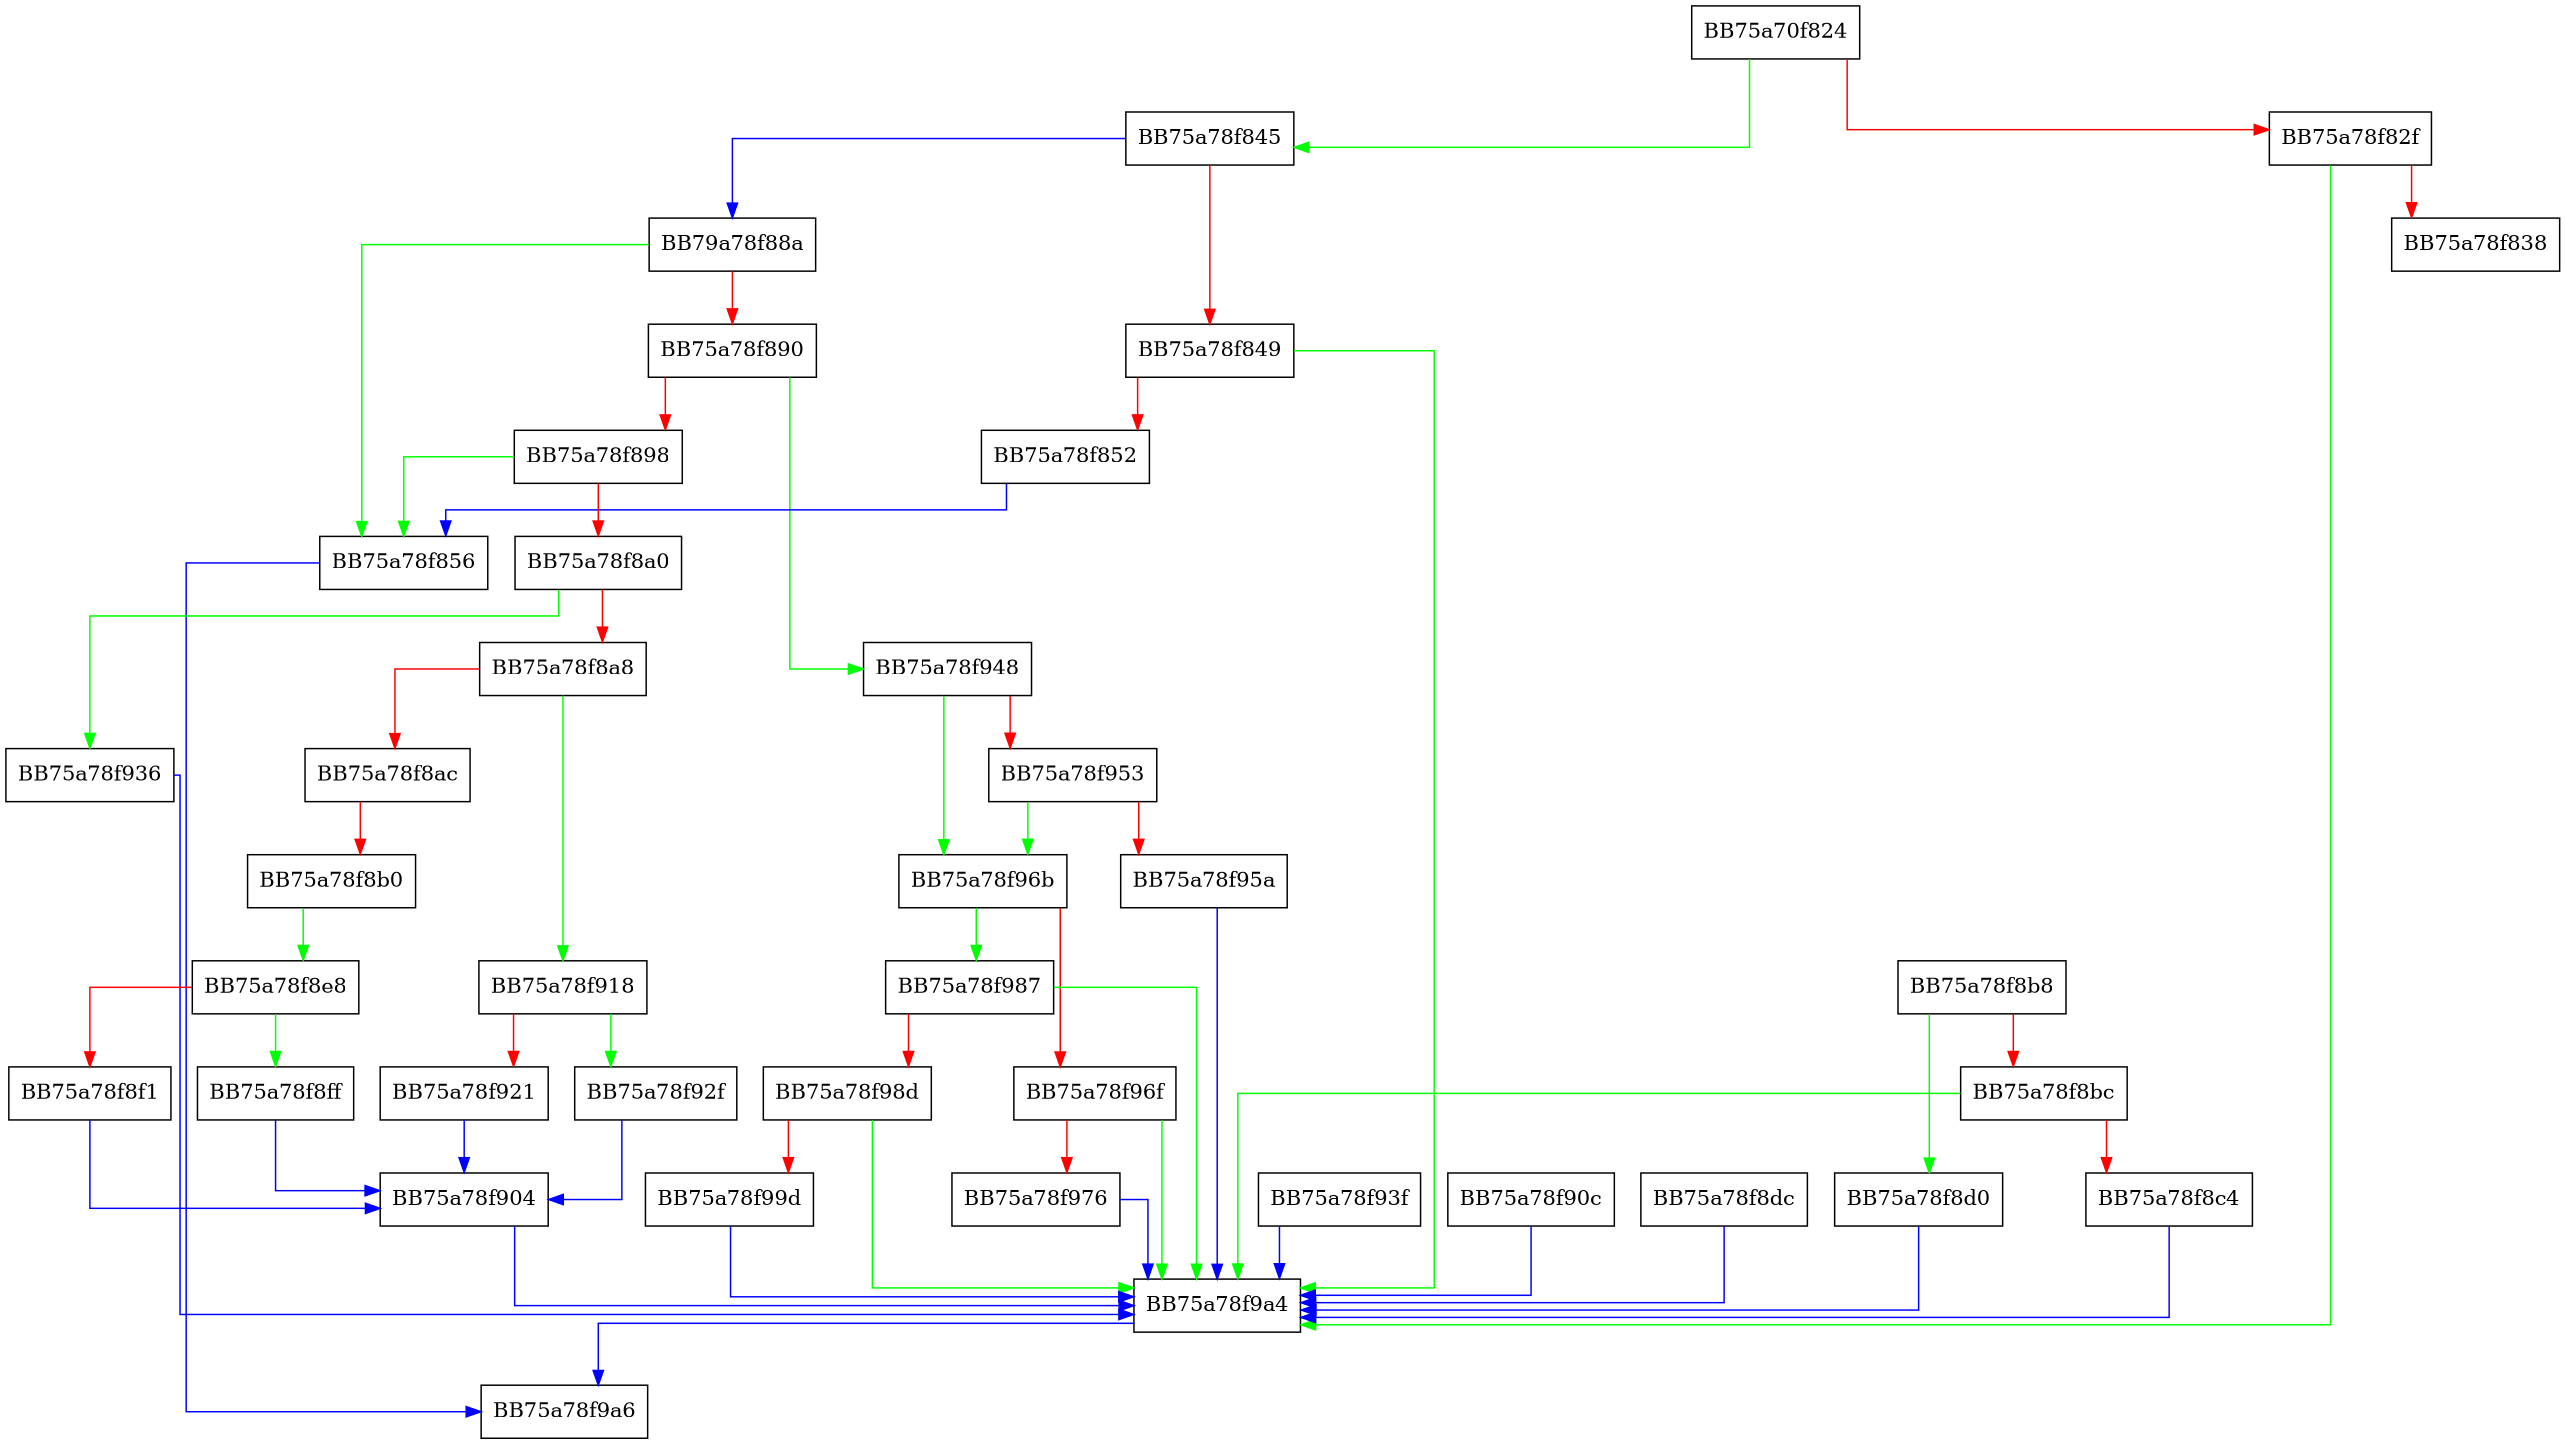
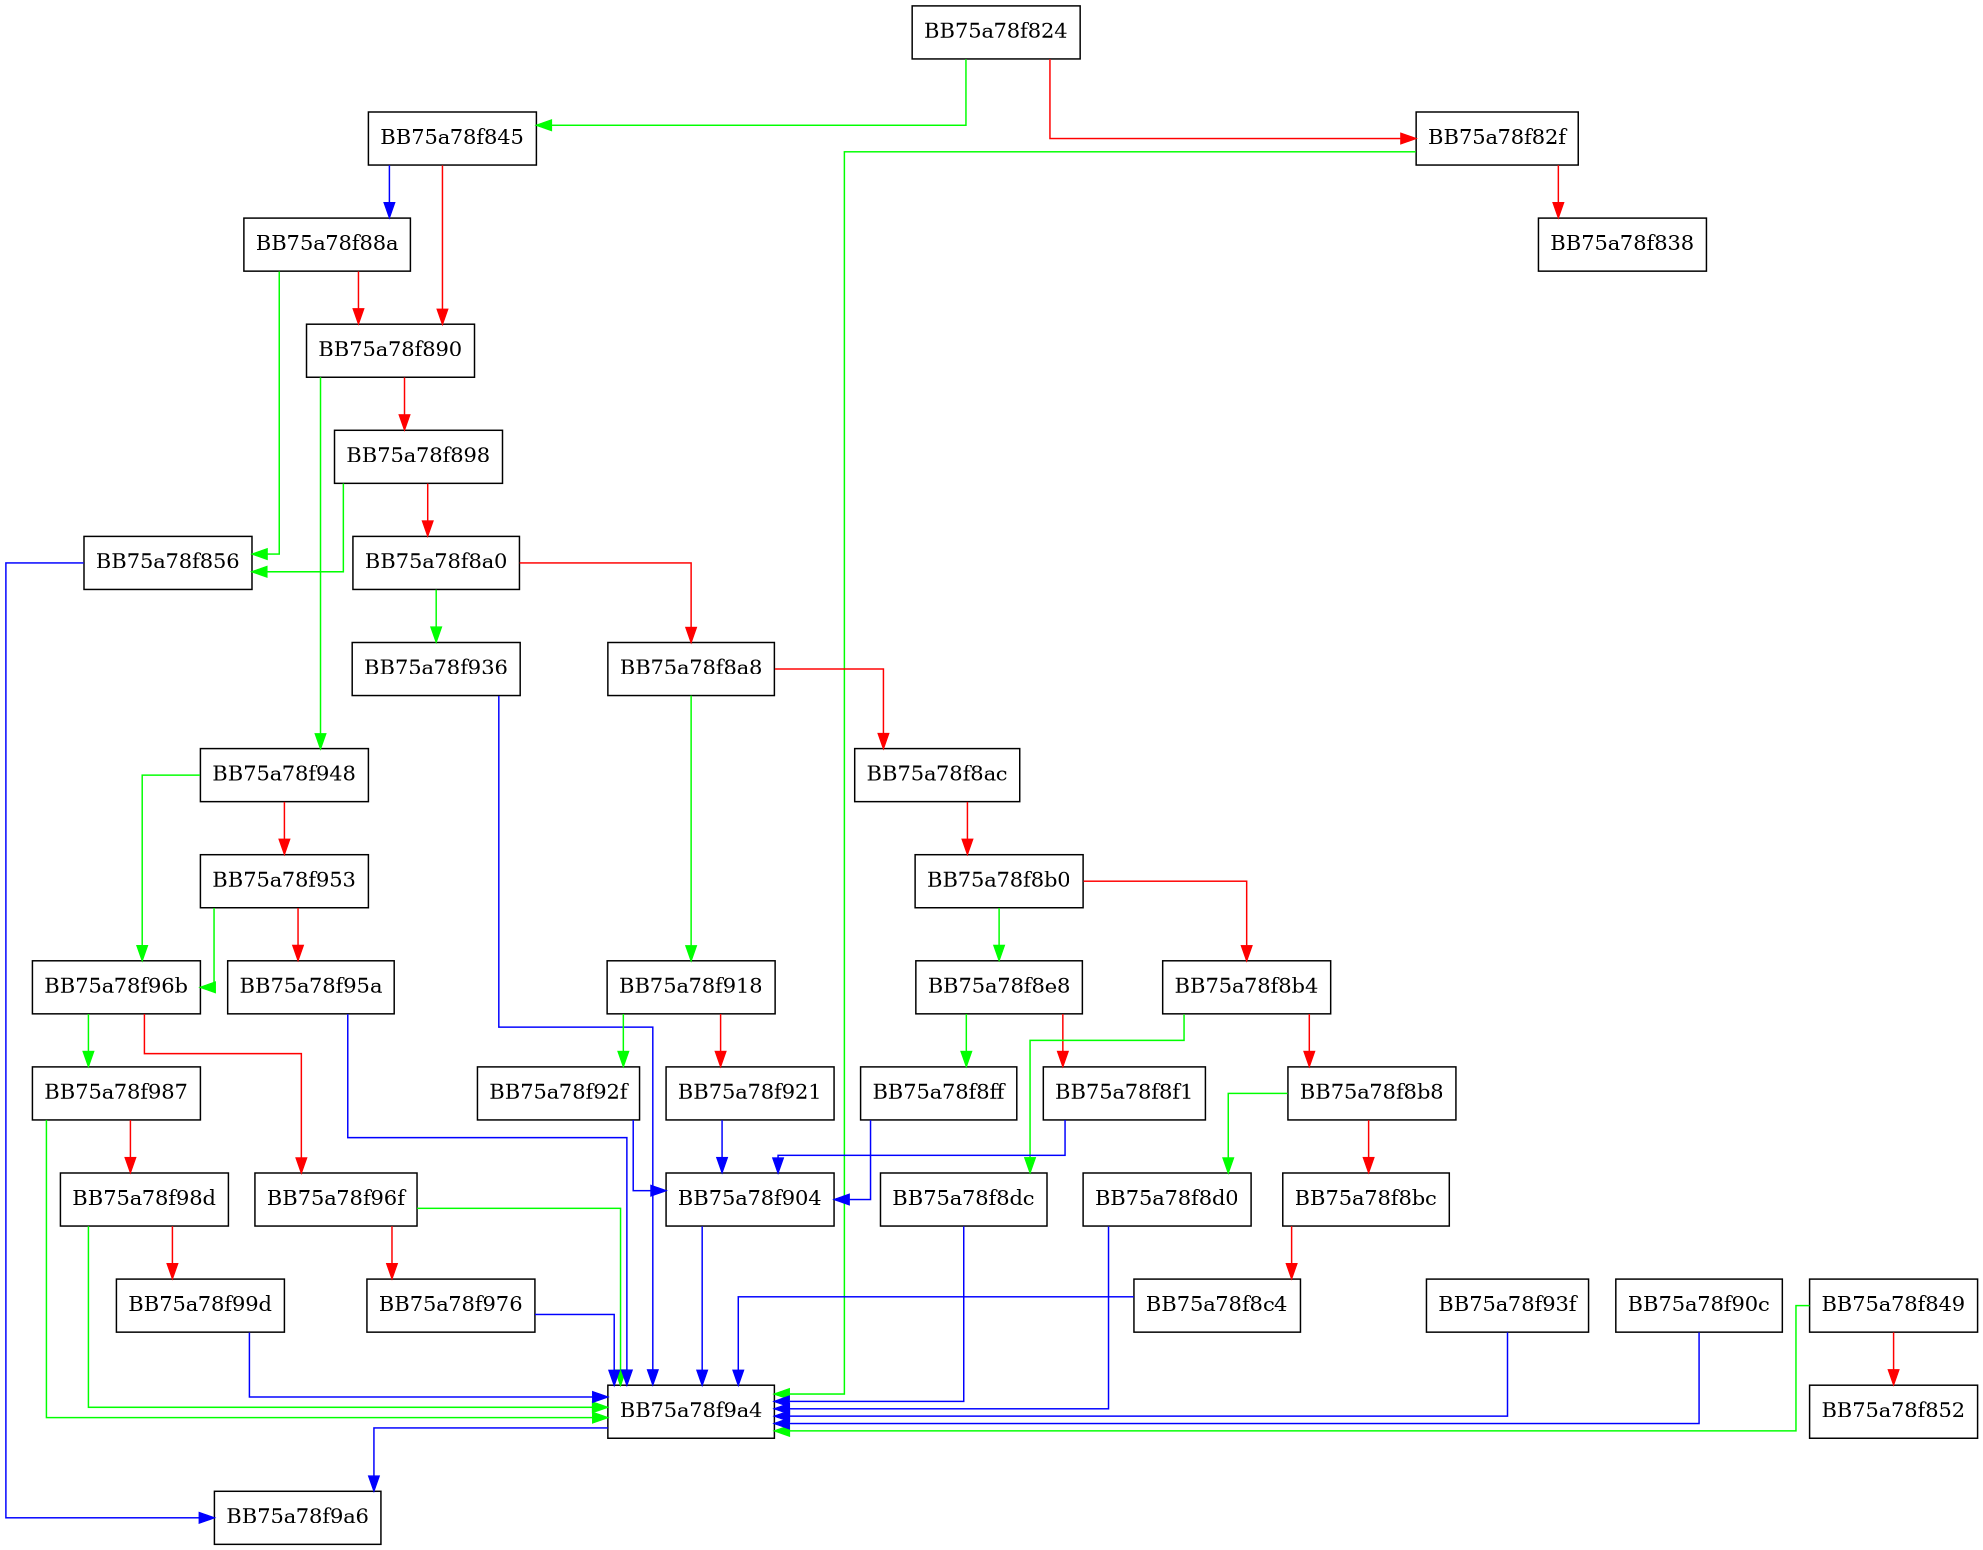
(1776, 32) -> (996, 32)
(1210, 237) -> (442, 237)
(732, 245) -> (327, 245)
(733, 510) -> none
none -> (1247, 987)
(1514, 1093) -> none
